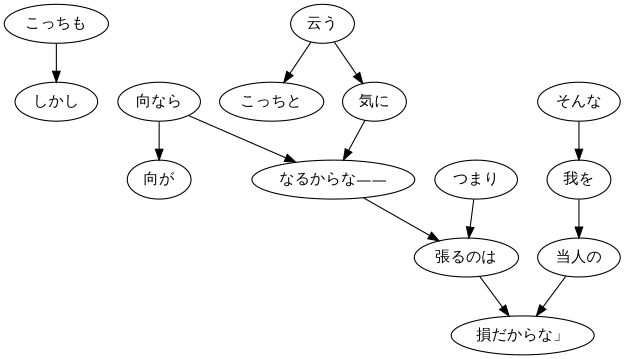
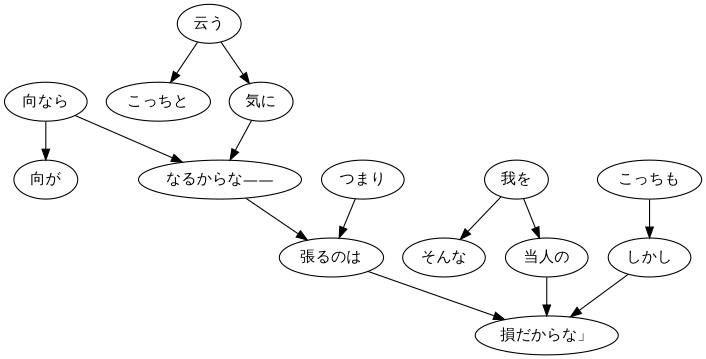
(579, 135) -> (485, 214)
none -> (604, 292)
